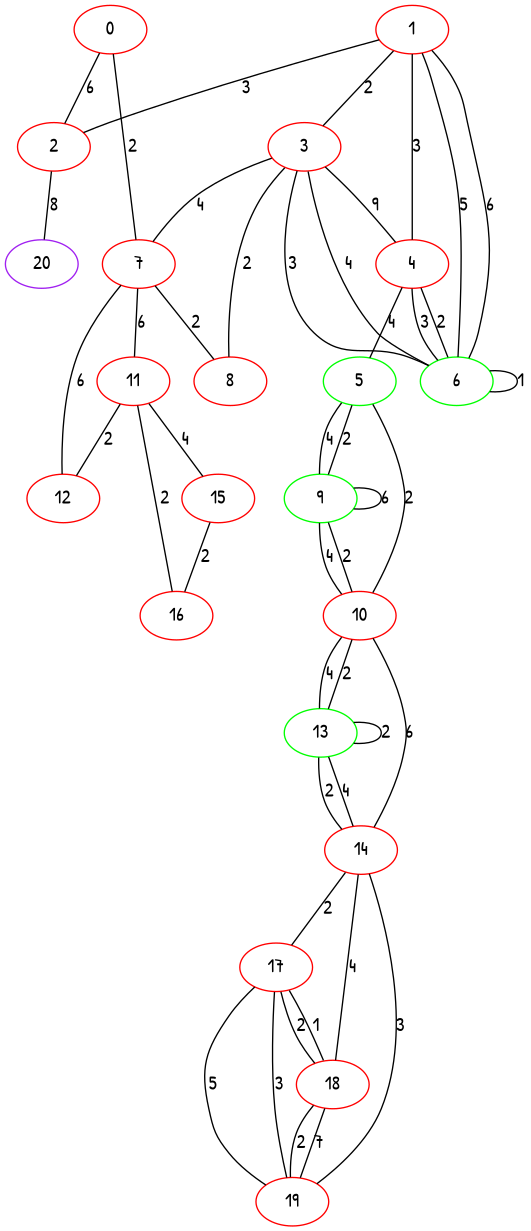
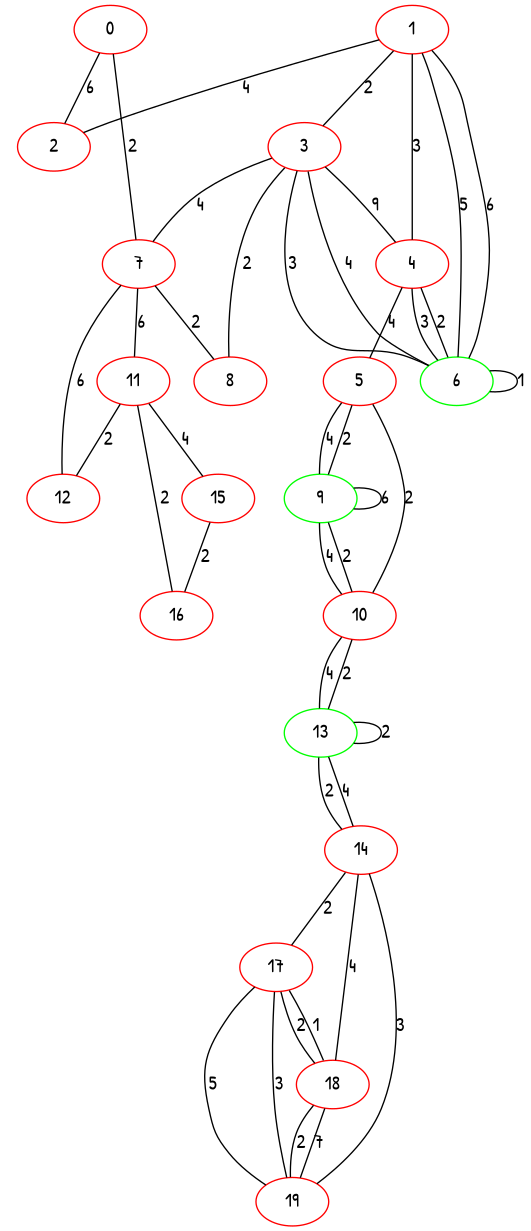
(247, 88) -> (247, 88)
(42, 264) -> none
(360, 381) -> (360, 381)
(406, 732) -> none
